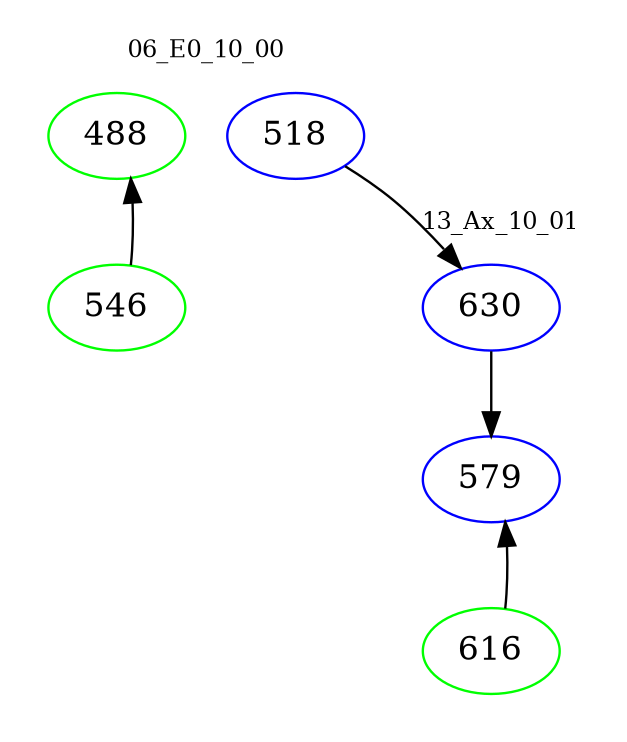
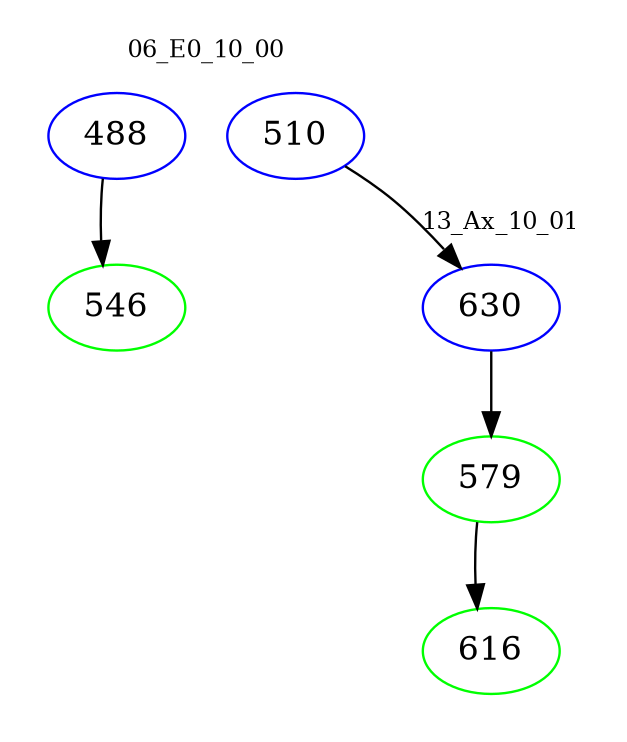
(117, 136) -> (117, 136)
(296, 136) -> (296, 136)
(133, 234) -> (101, 210)
(491, 479) -> (491, 479)
(507, 578) -> (475, 553)
